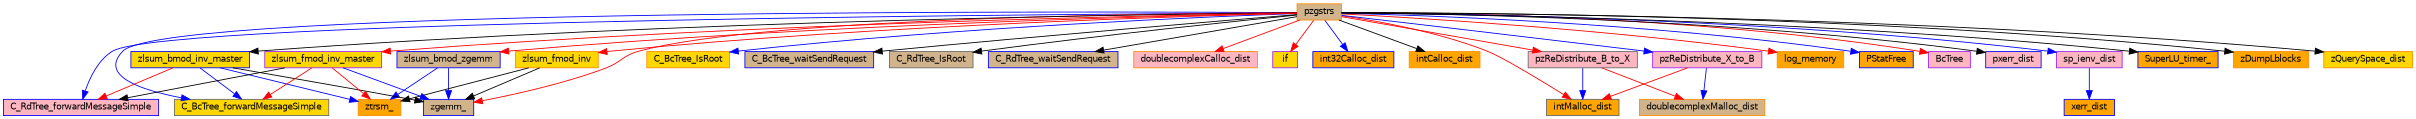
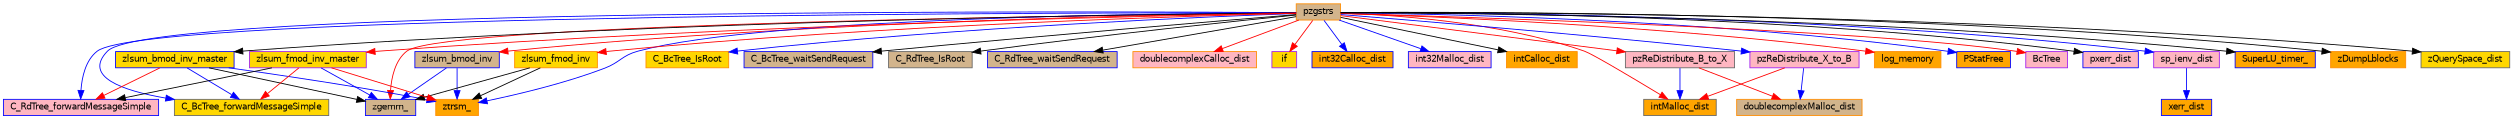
none -> (886, 23)
(449, 60) -> (457, 60)
none -> (1450, 60)
(2368, 60) -> (2465, 60)
